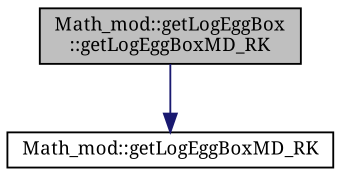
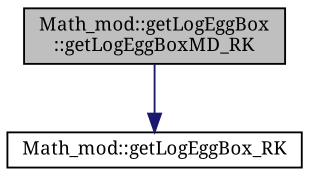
(170, 150) -> (155, 150)
